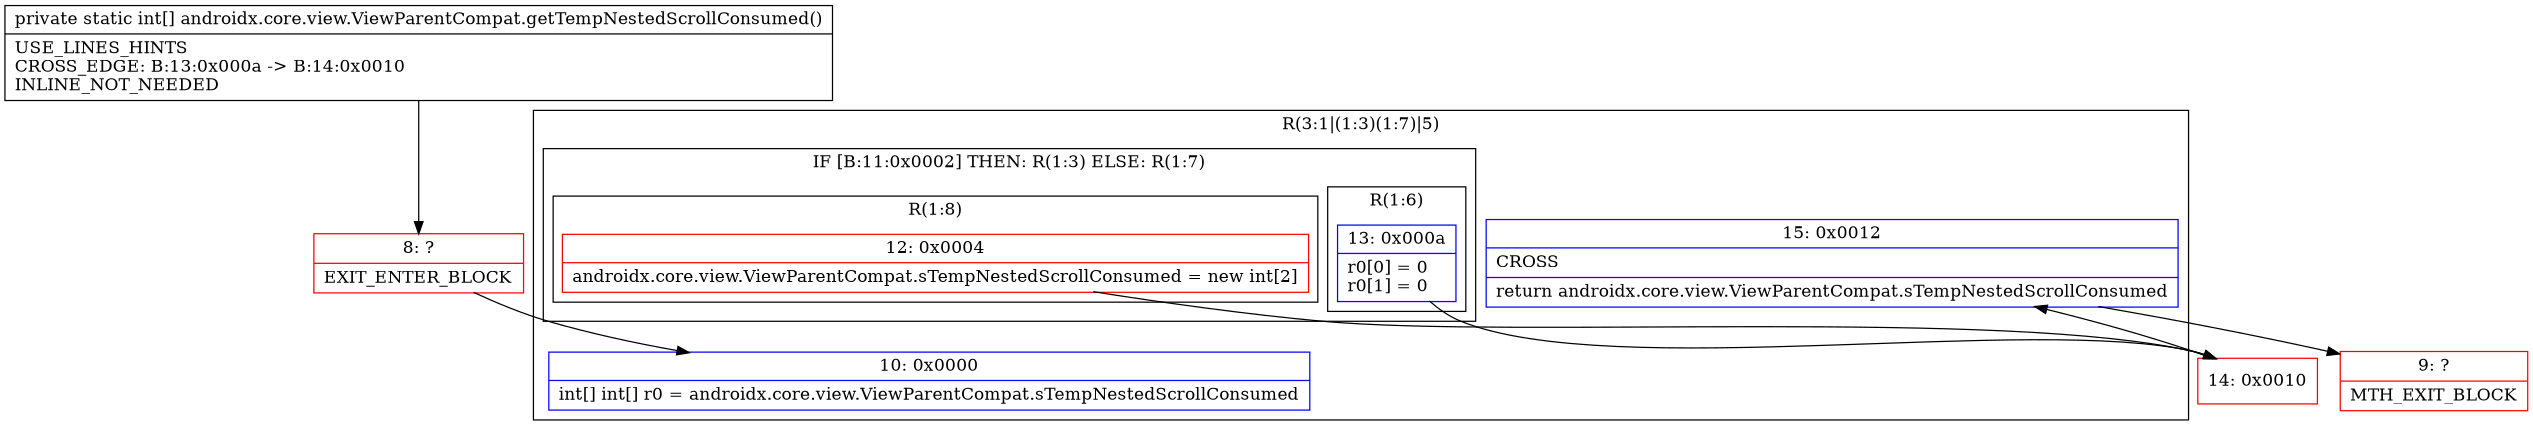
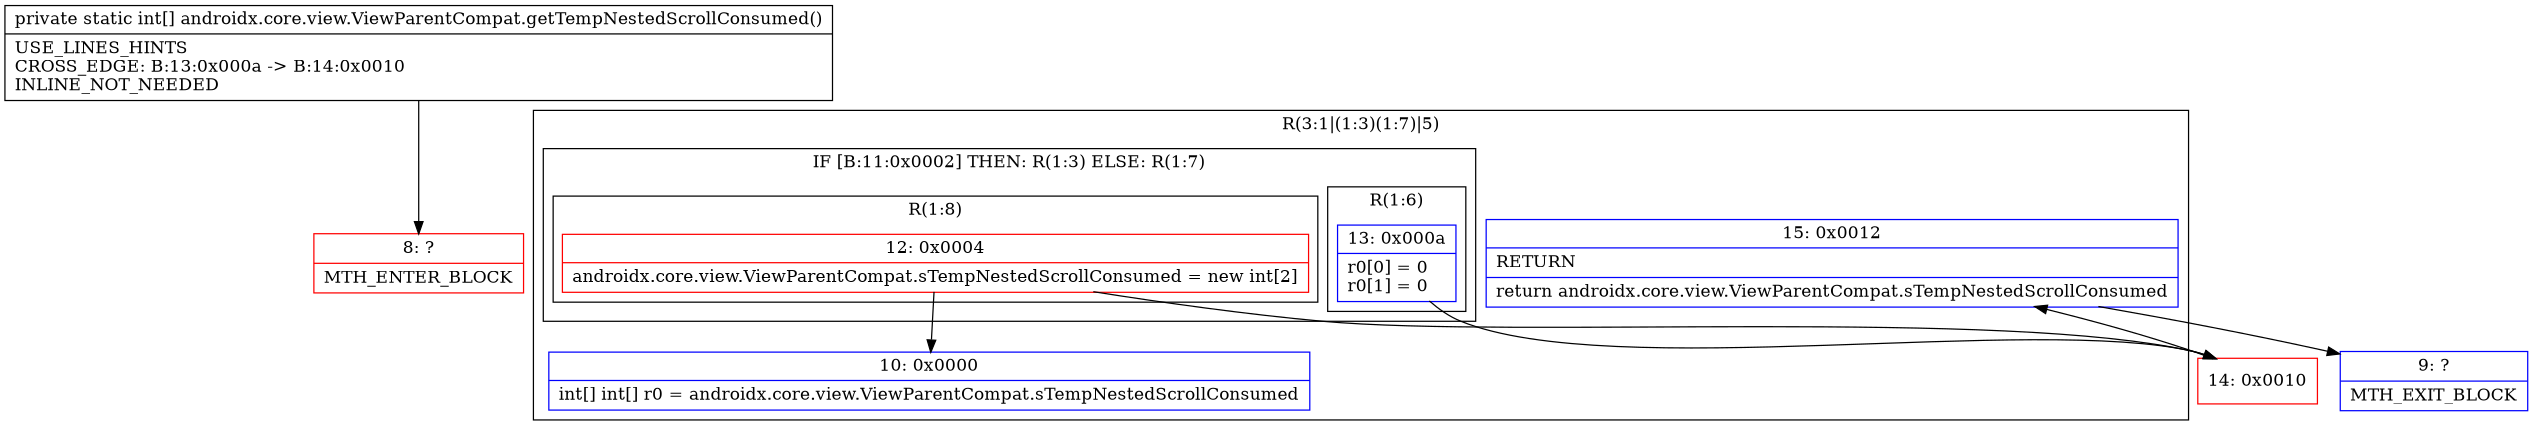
(1528, 262) -> (1536, 262)
(418, 278) -> (419, 278)
(579, 330) -> (933, 313)
(2434, 381) -> (2434, 381)
